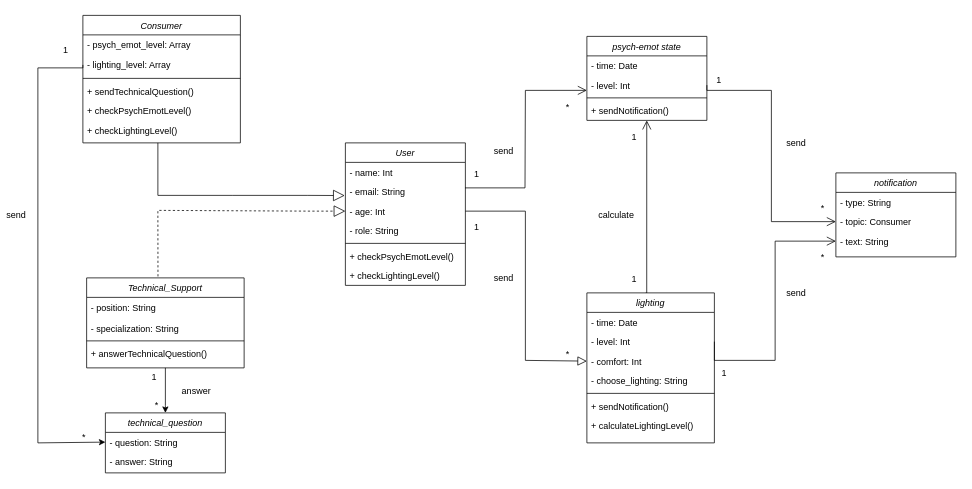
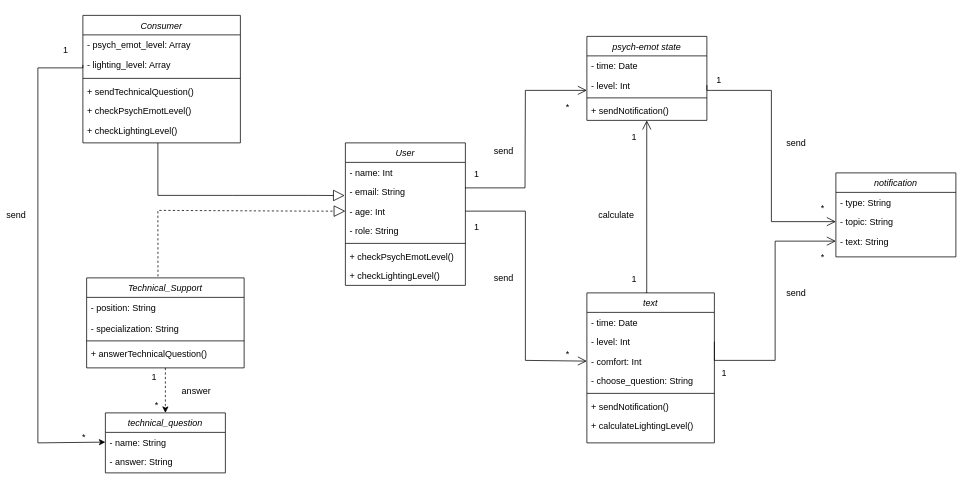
(878, 222) -> (872, 222)
(650, 303) -> (650, 303)
(576, 361) -> (579, 361)
(646, 381) -> (648, 381)
(165, 388) -> (165, 388)
(149, 443) -> (140, 443)
